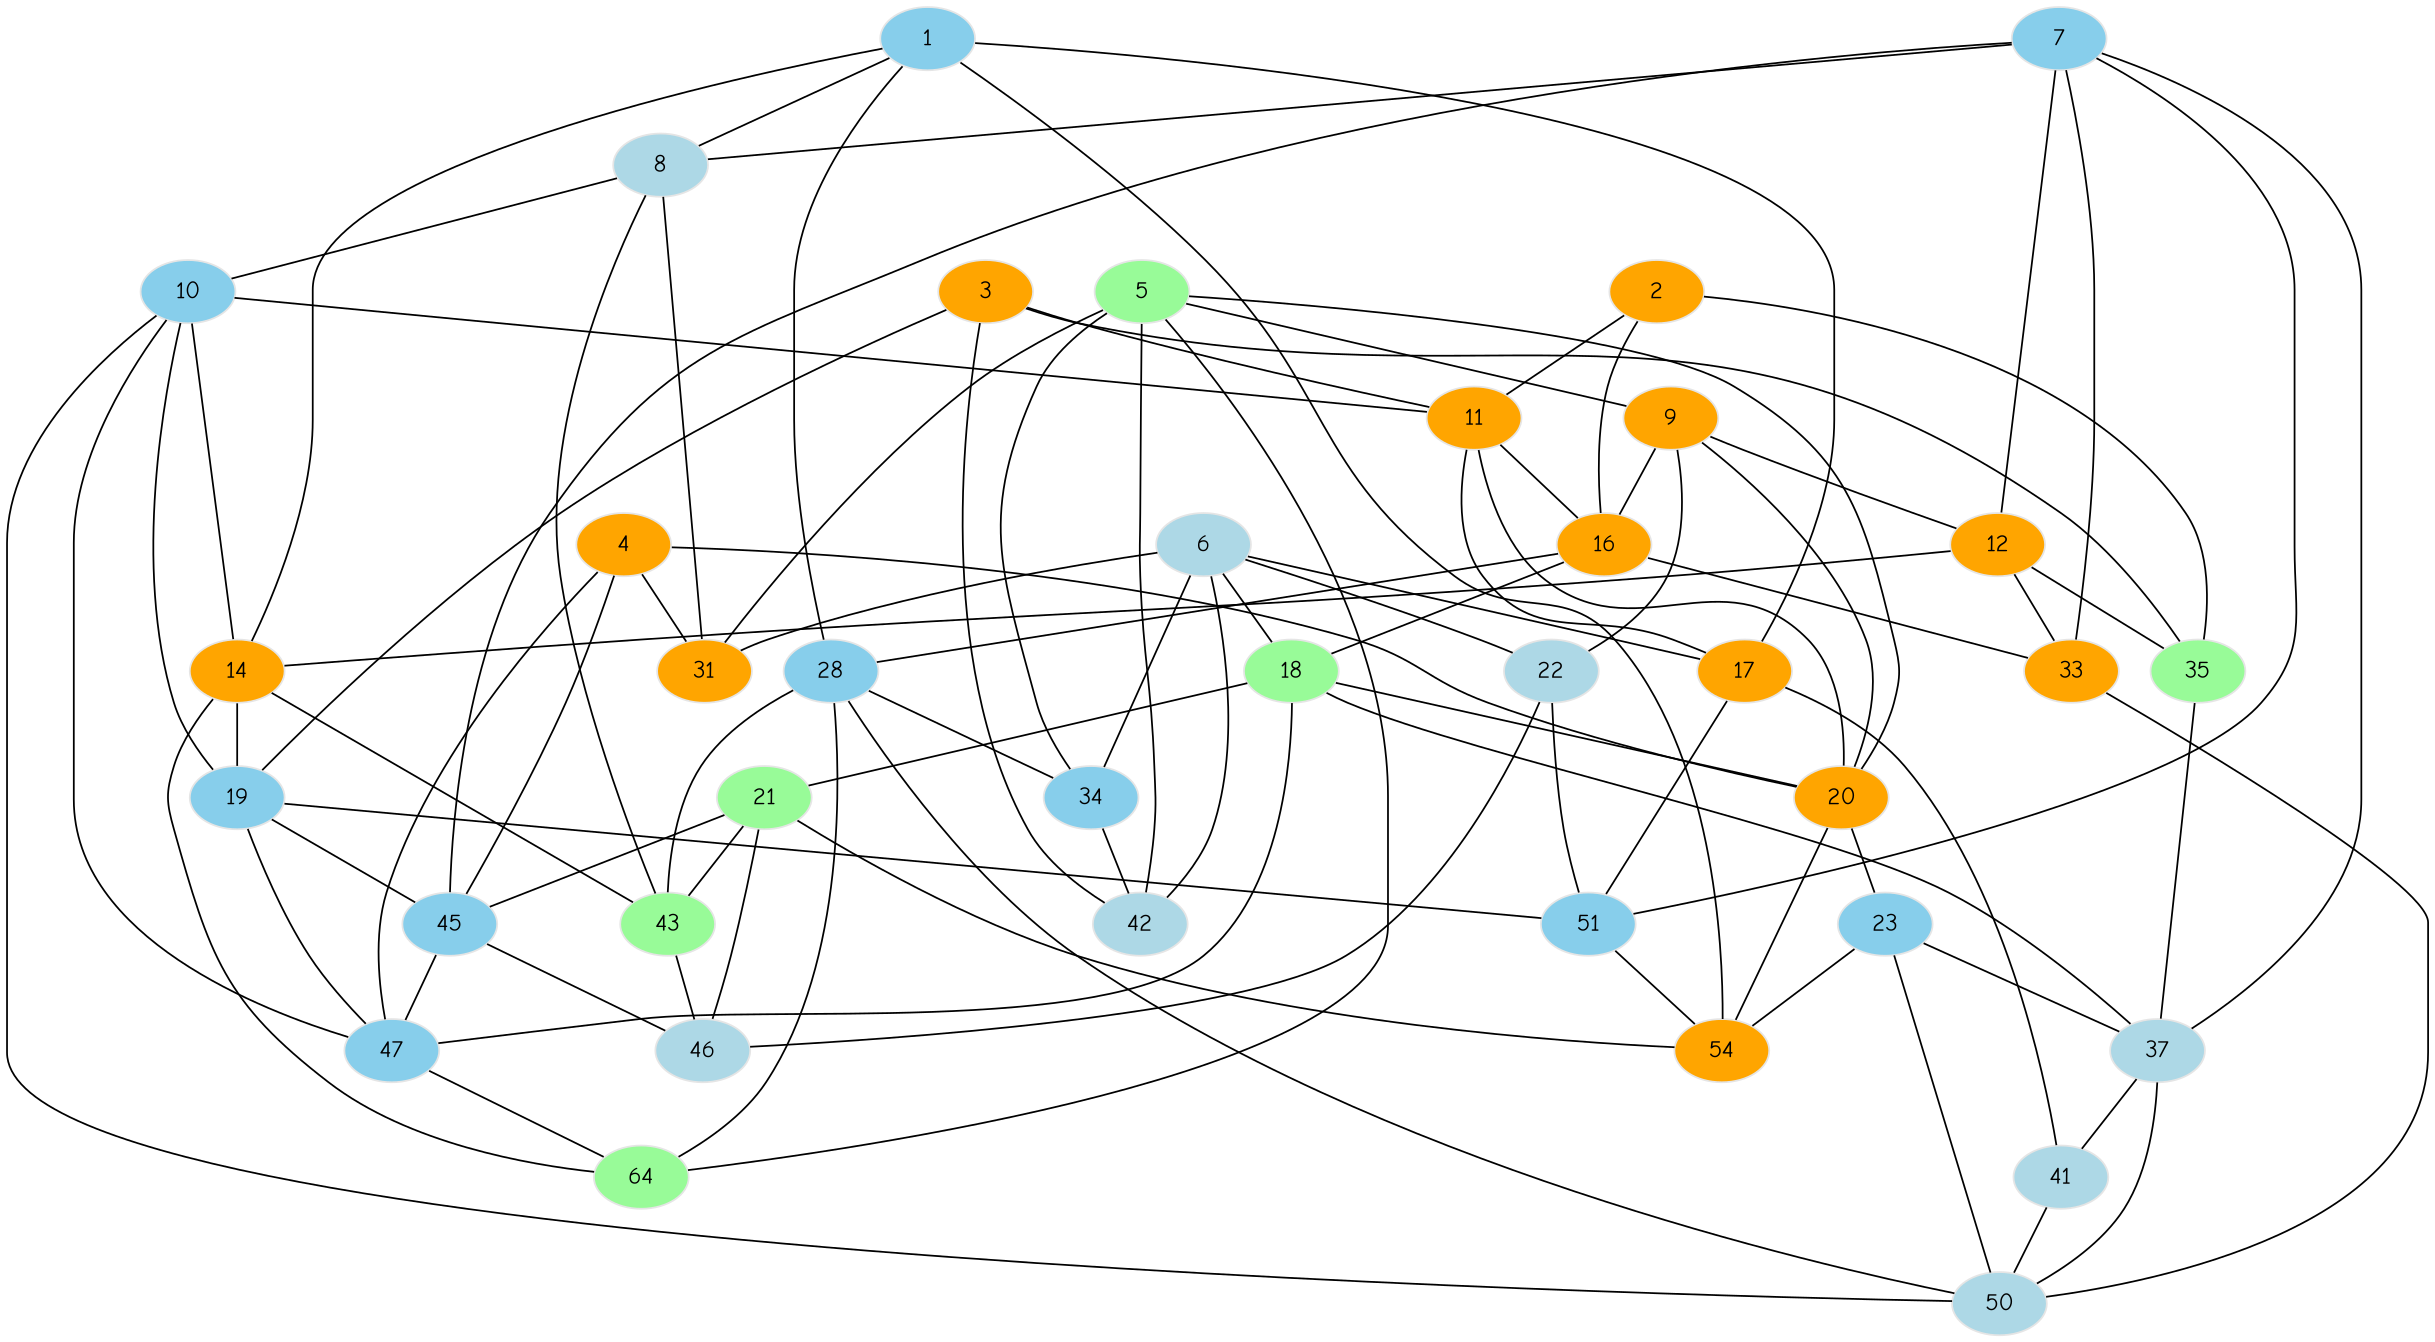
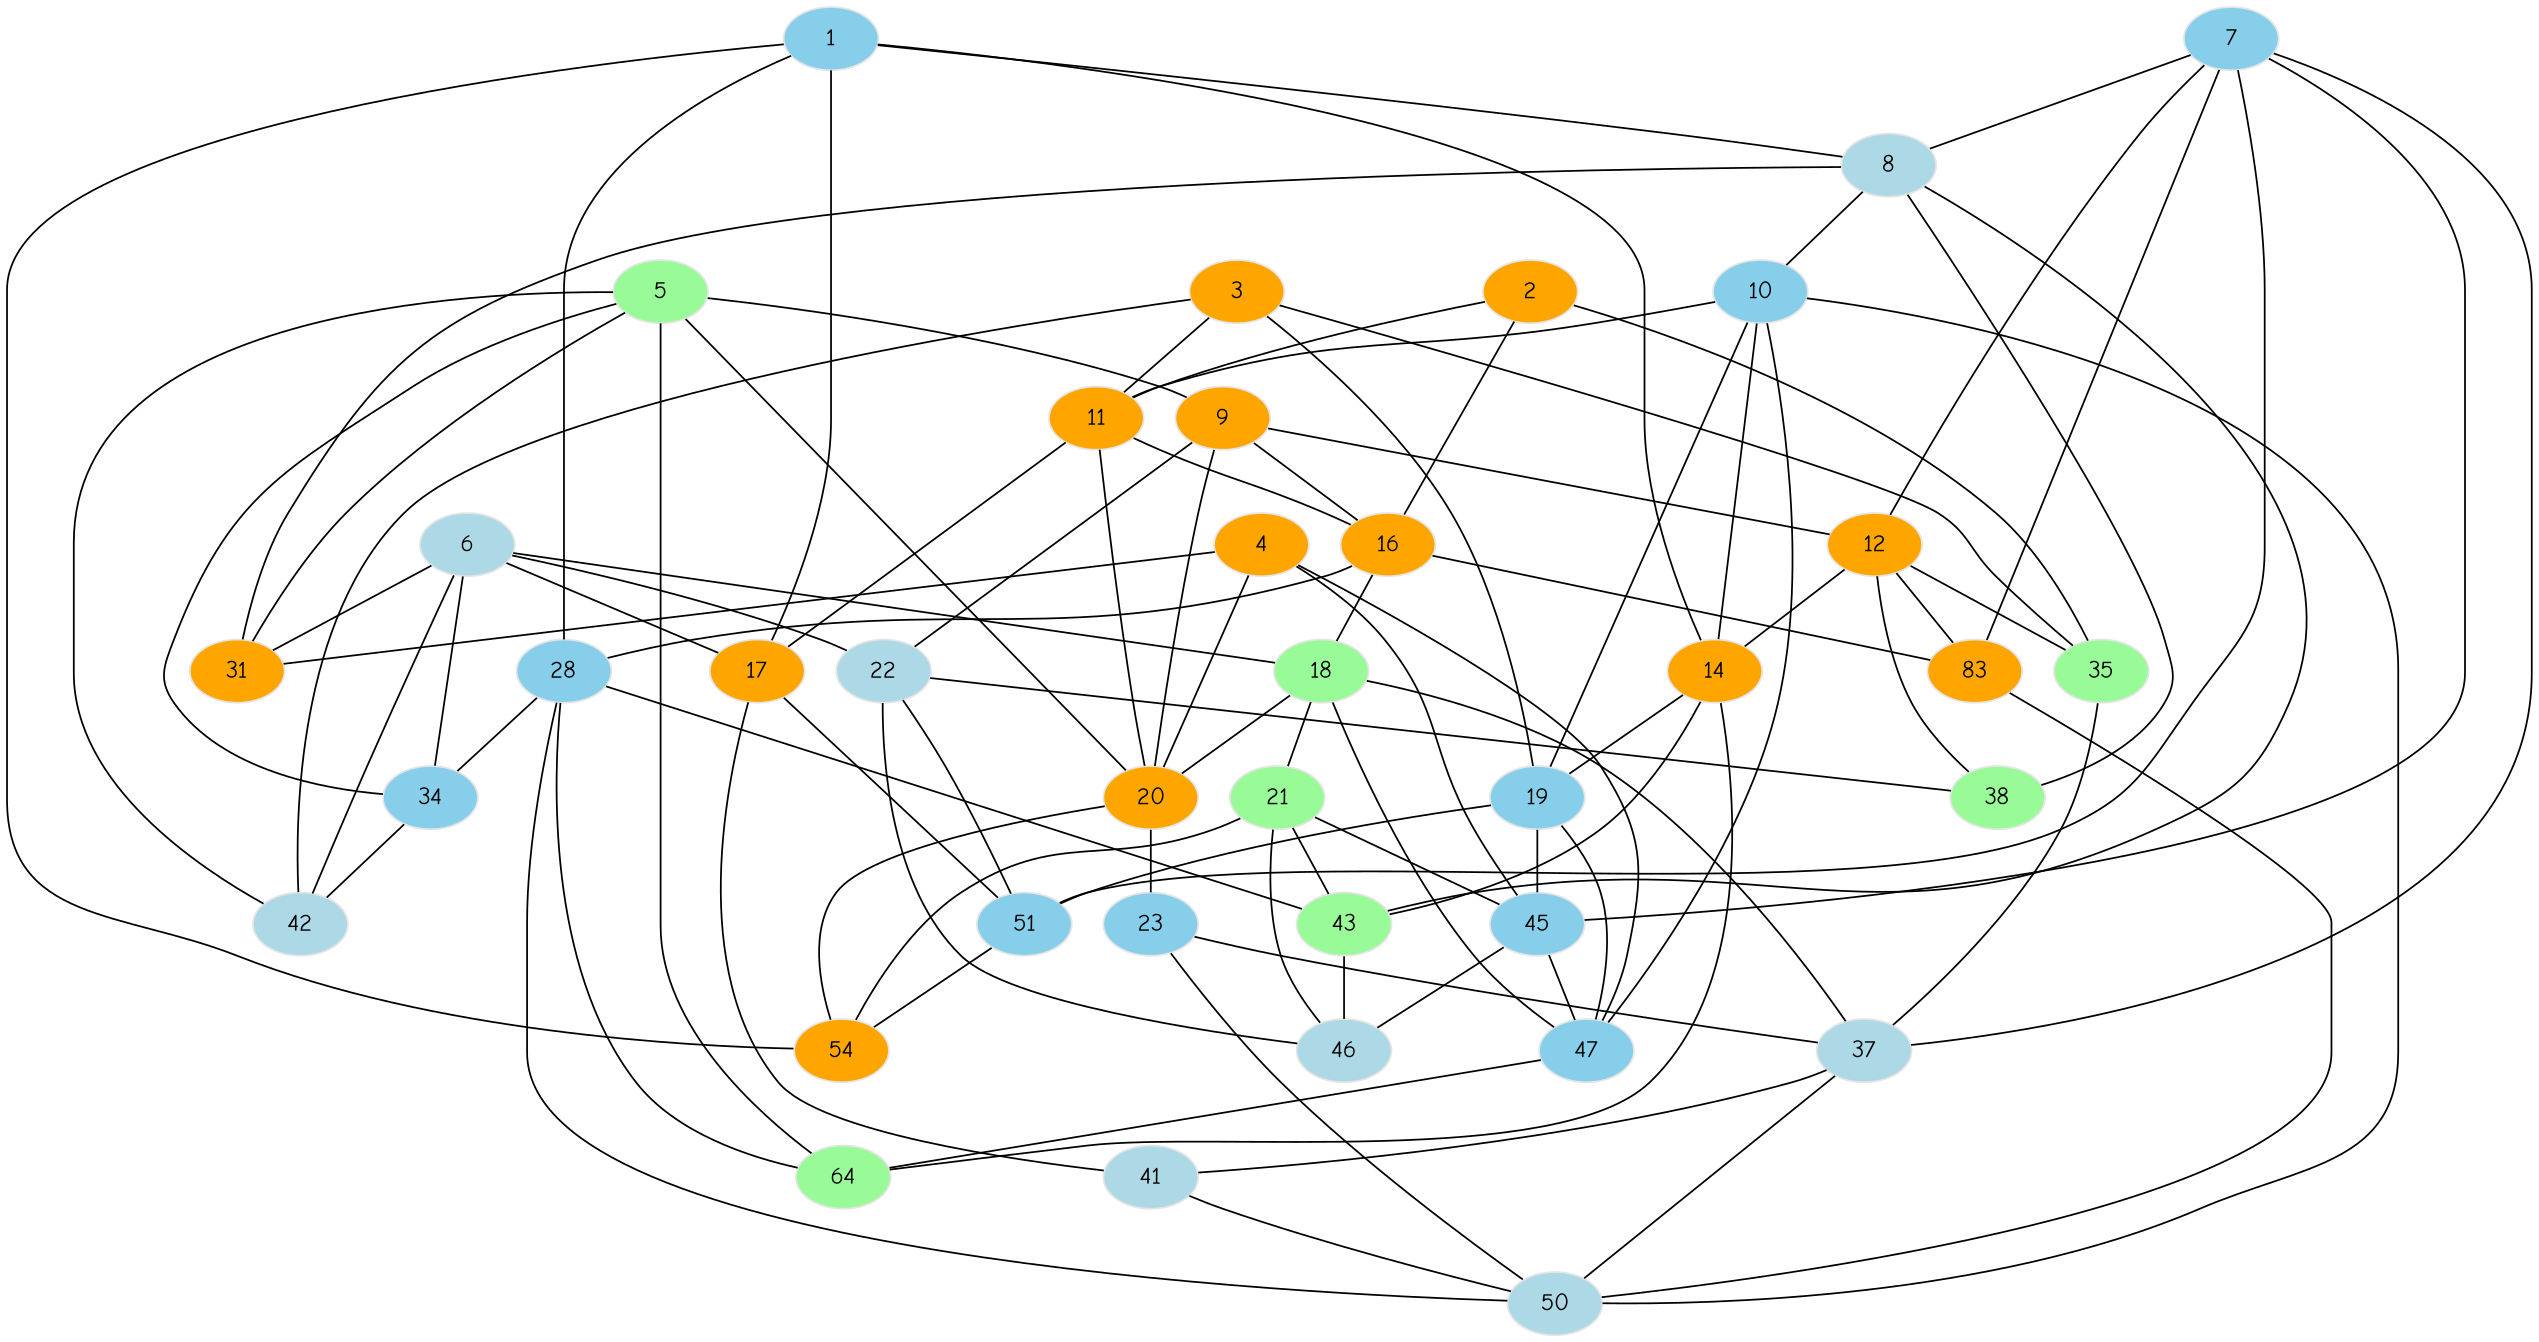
(2071, 671) -> (1975, 671)
none -> (1998, 798)
(1803, 987) -> none
